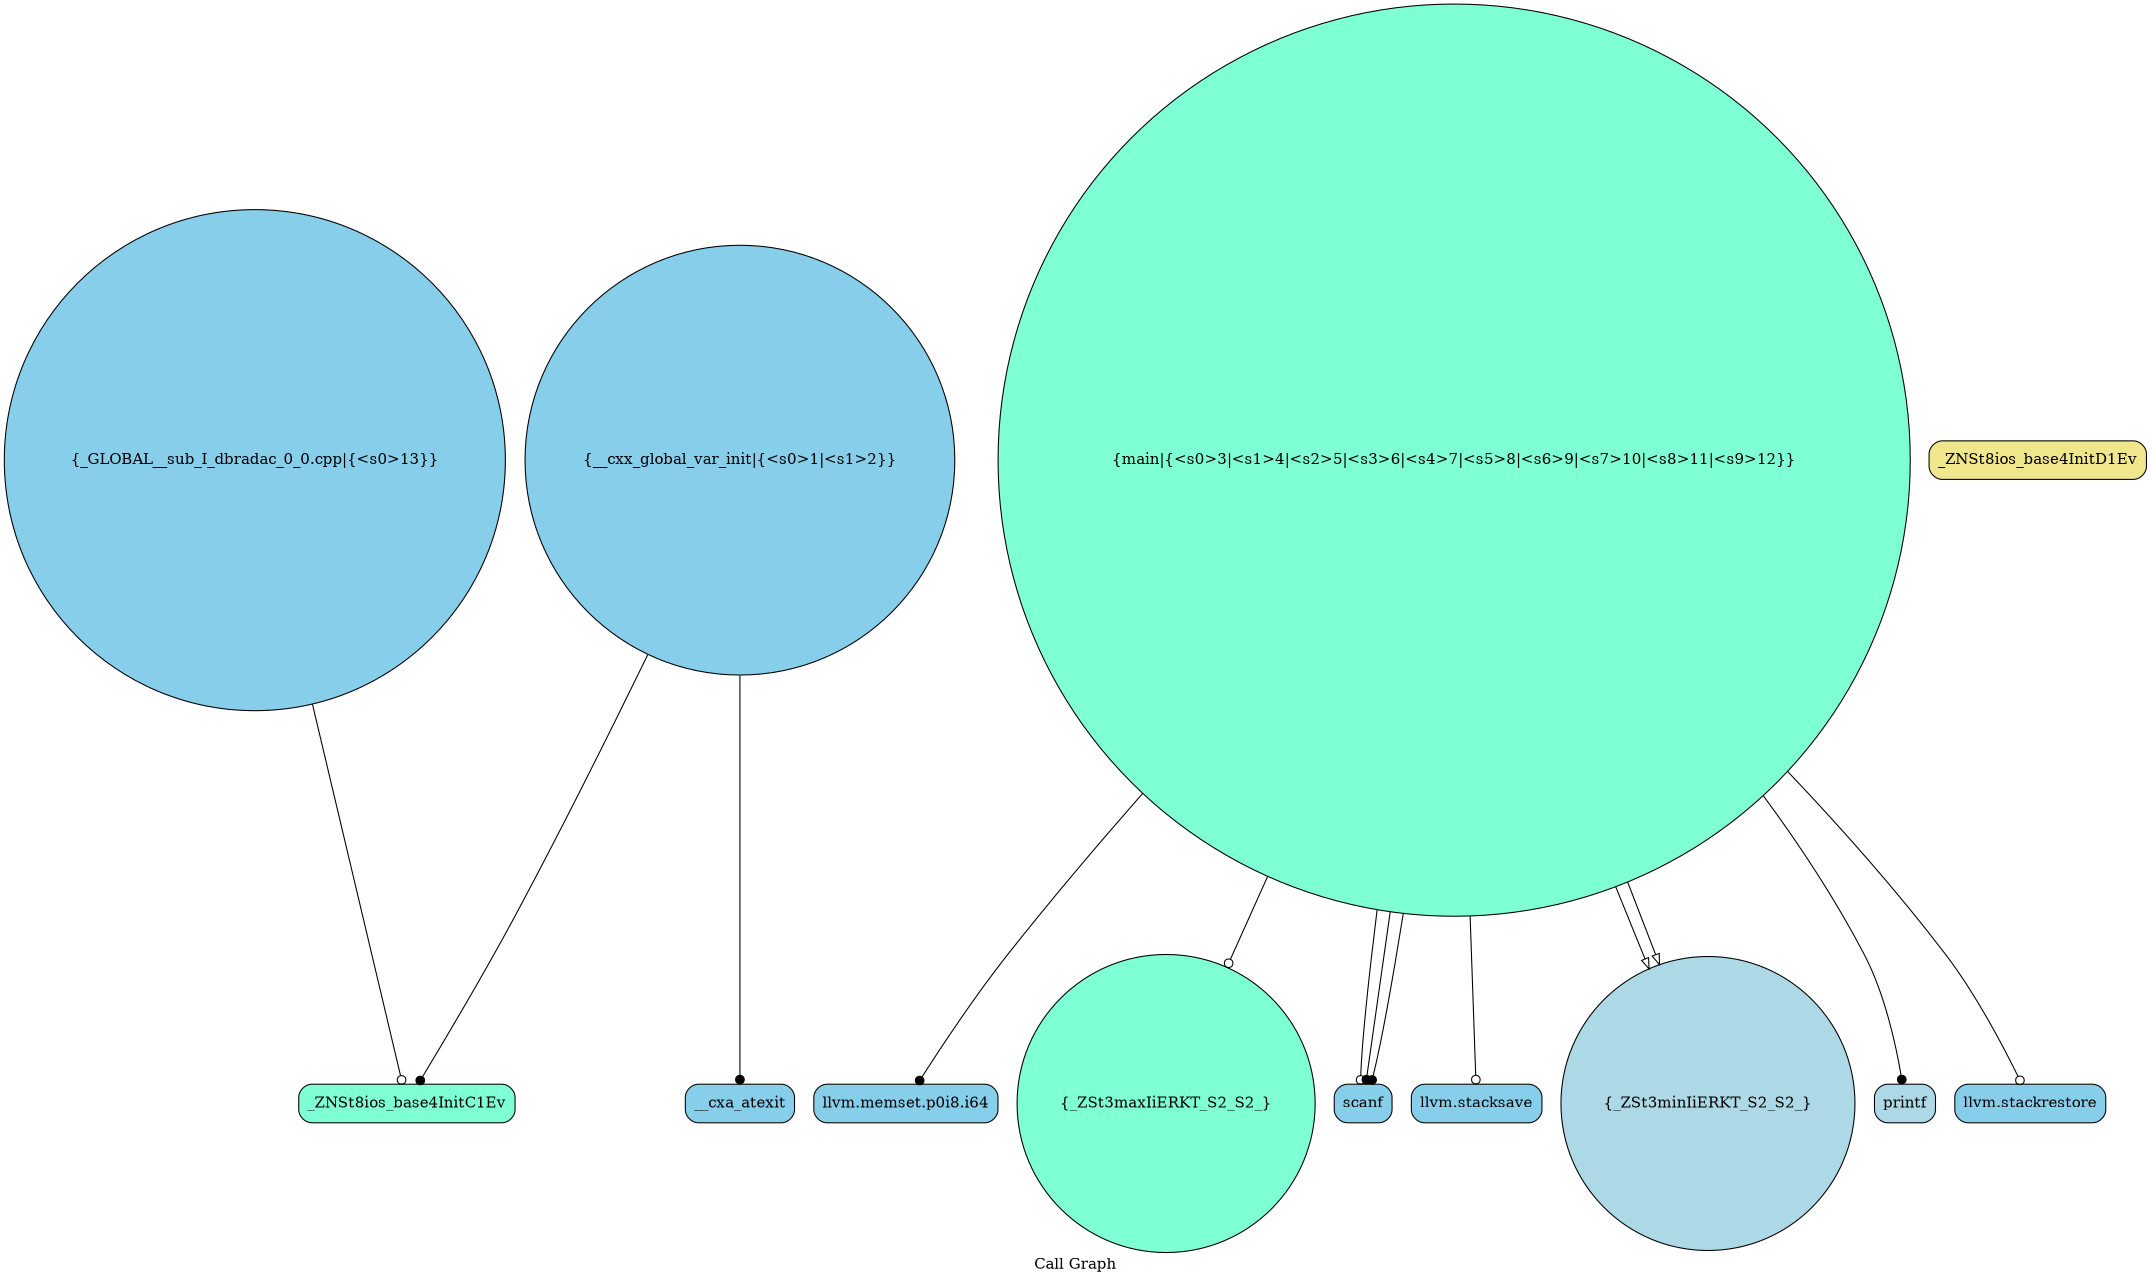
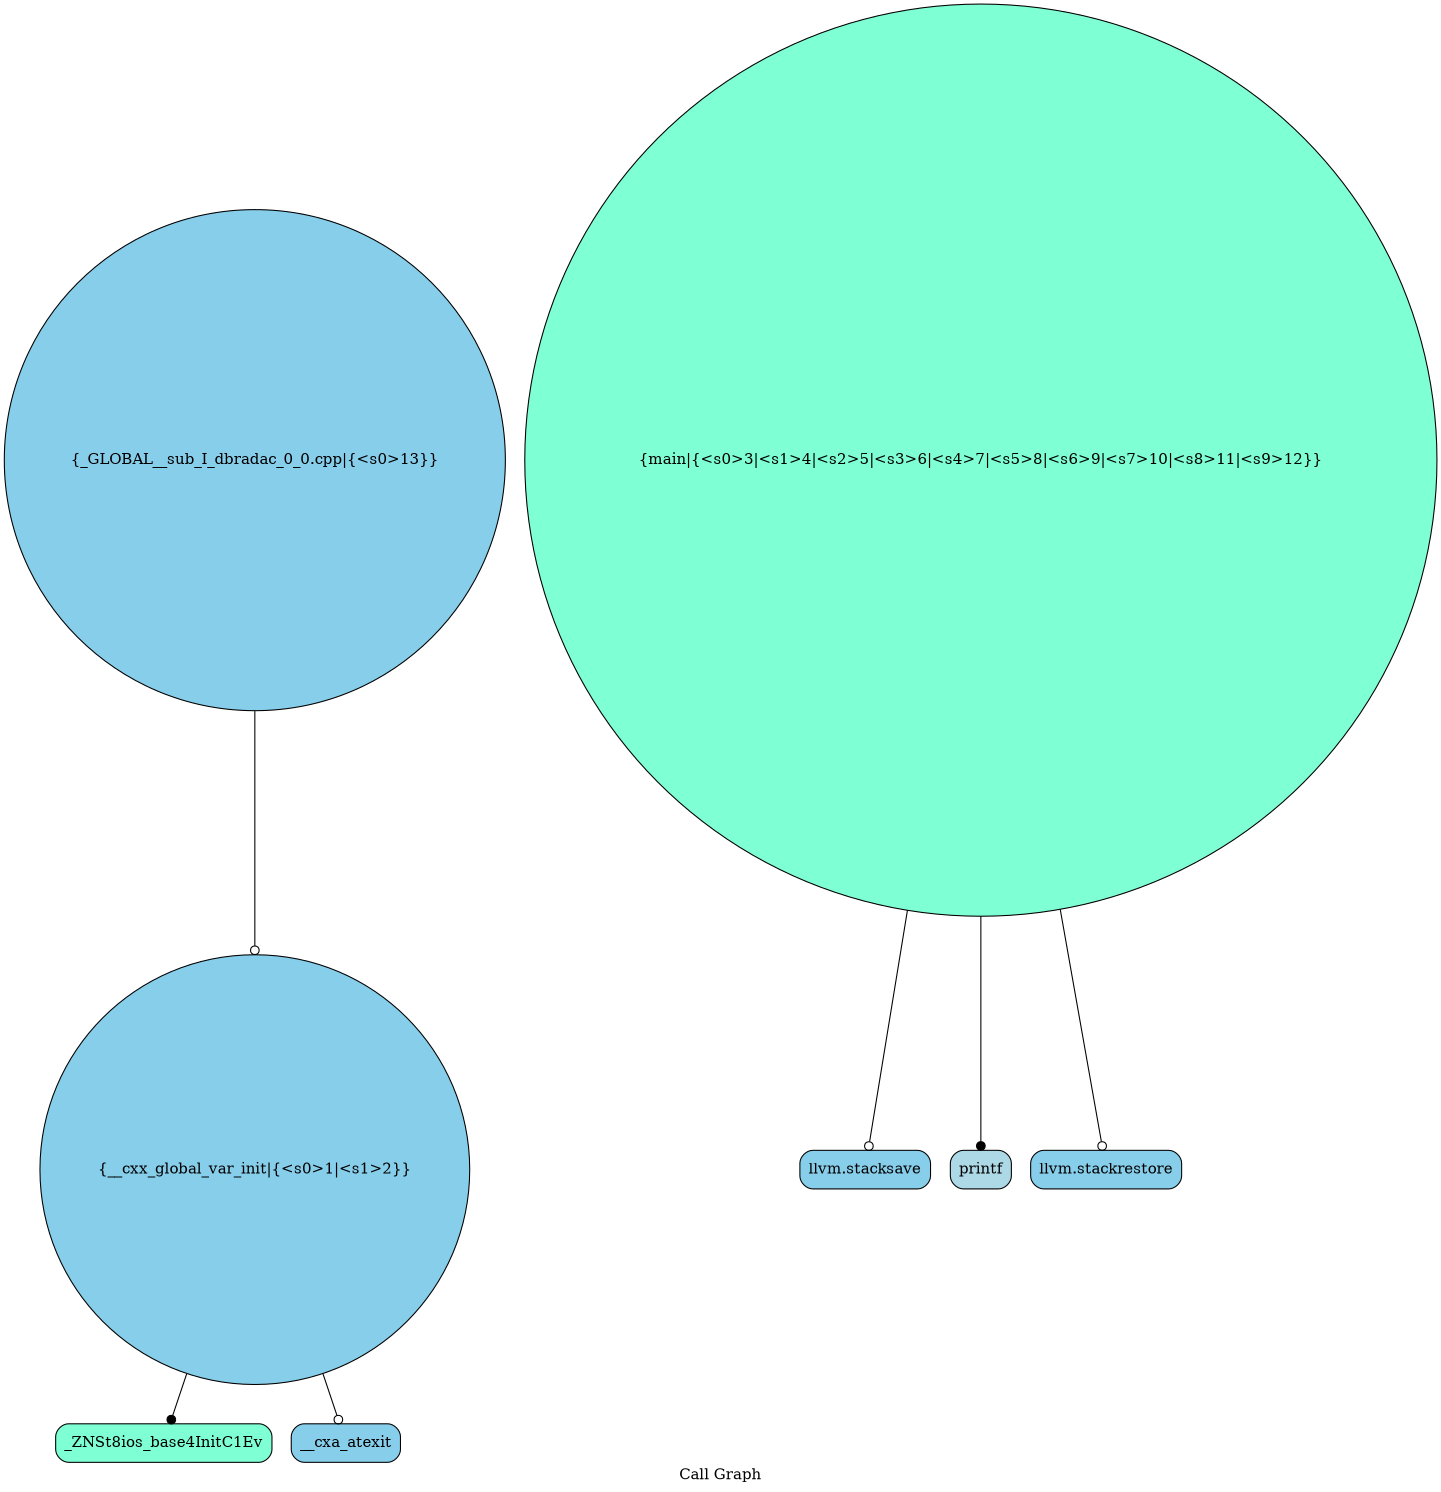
(2038, 460) -> none
(740, 875) -> (330, 1395)
(356, 890) -> (255, 829)
(906, 1104) -> none
(1166, 1104) -> none
(1363, 1104) -> none
(1708, 1104) -> none
